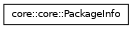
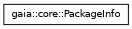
(66, 14) -> (66, 14)
